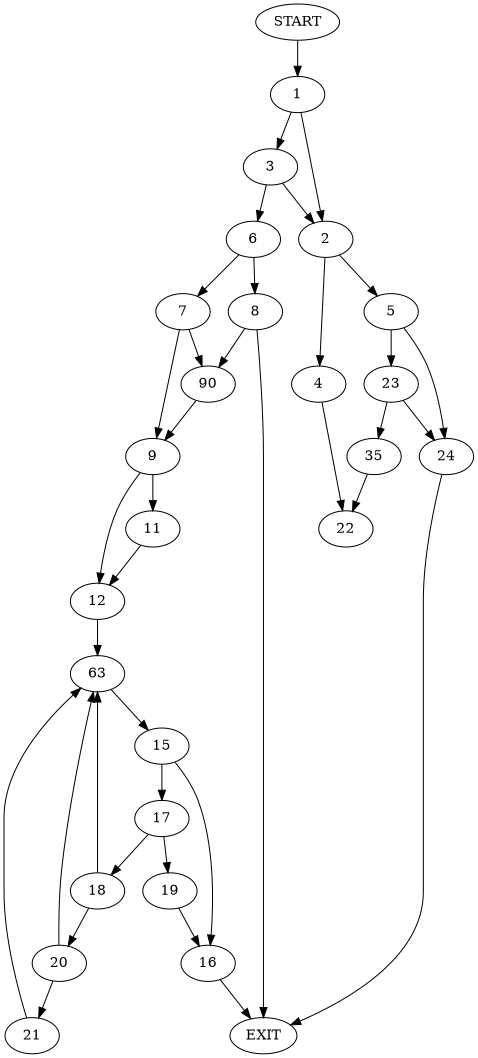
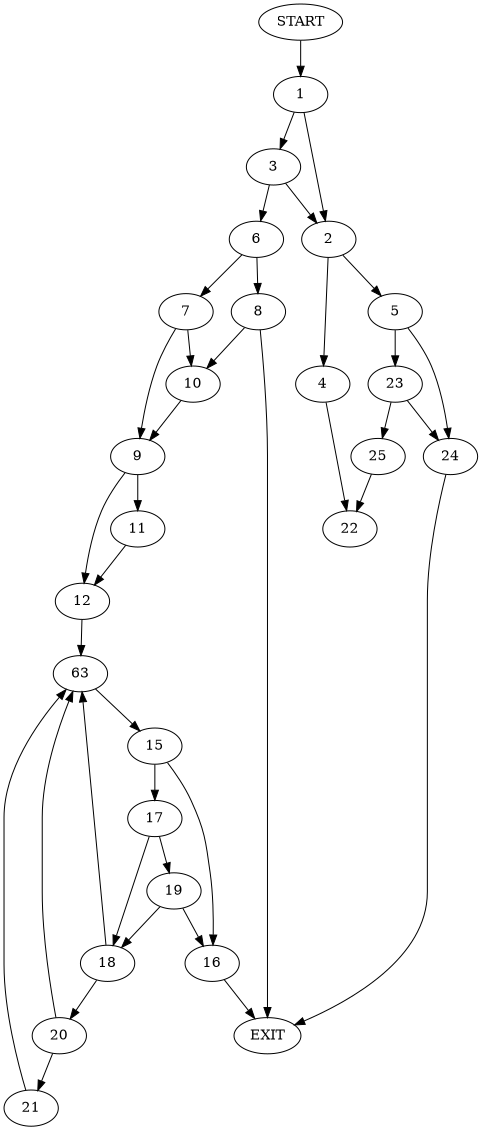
(208, 384) -> (193, 384)
(374, 457) -> (378, 457)
none -> (144, 923)
